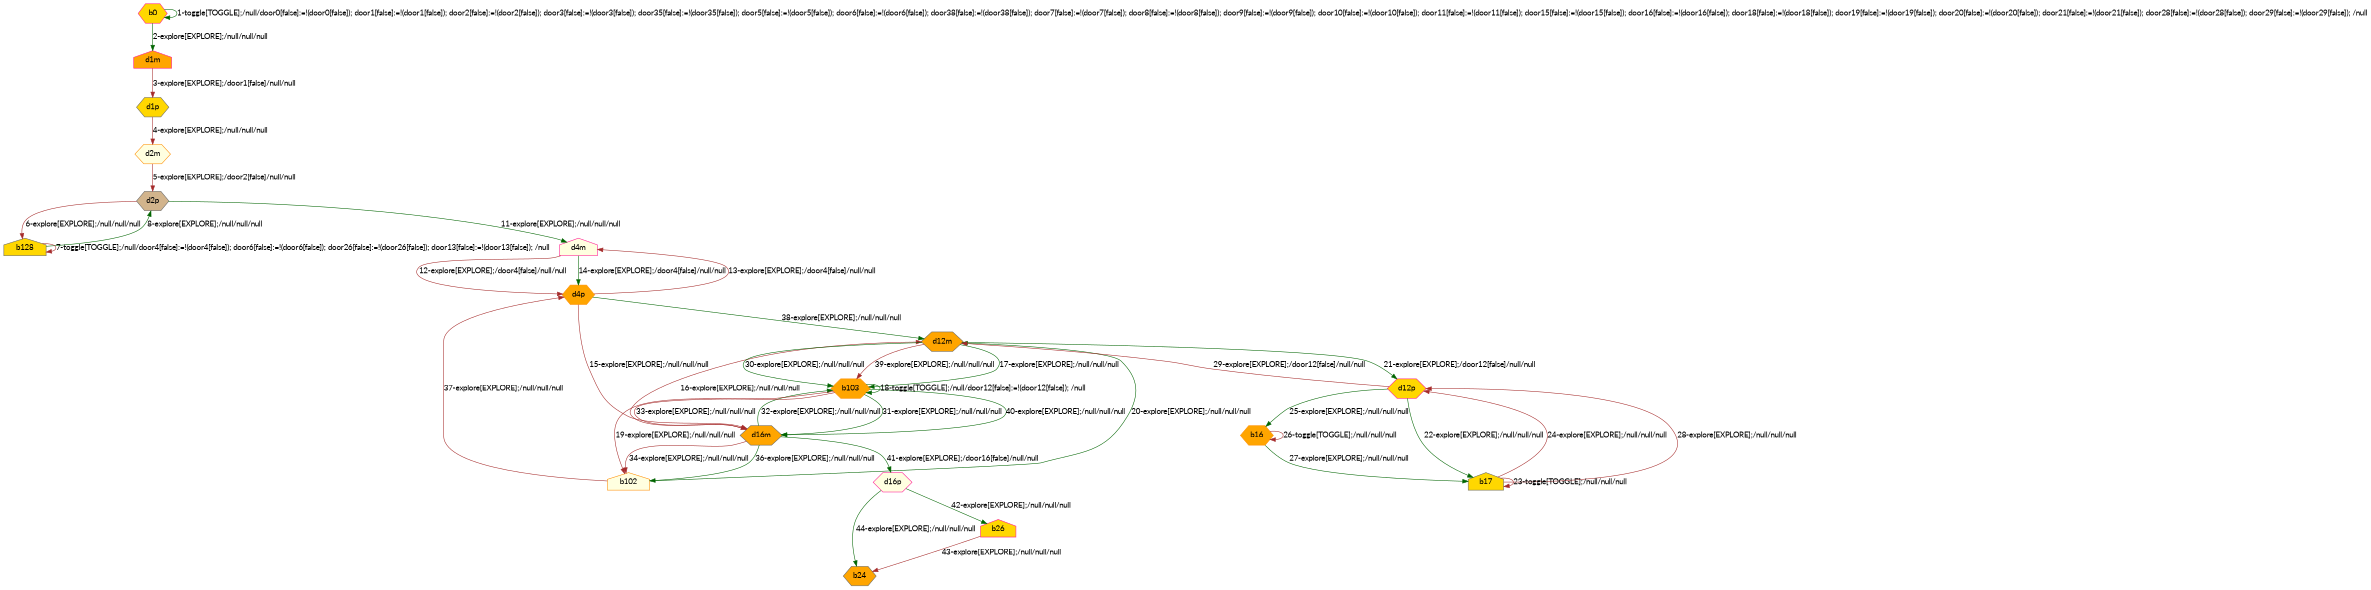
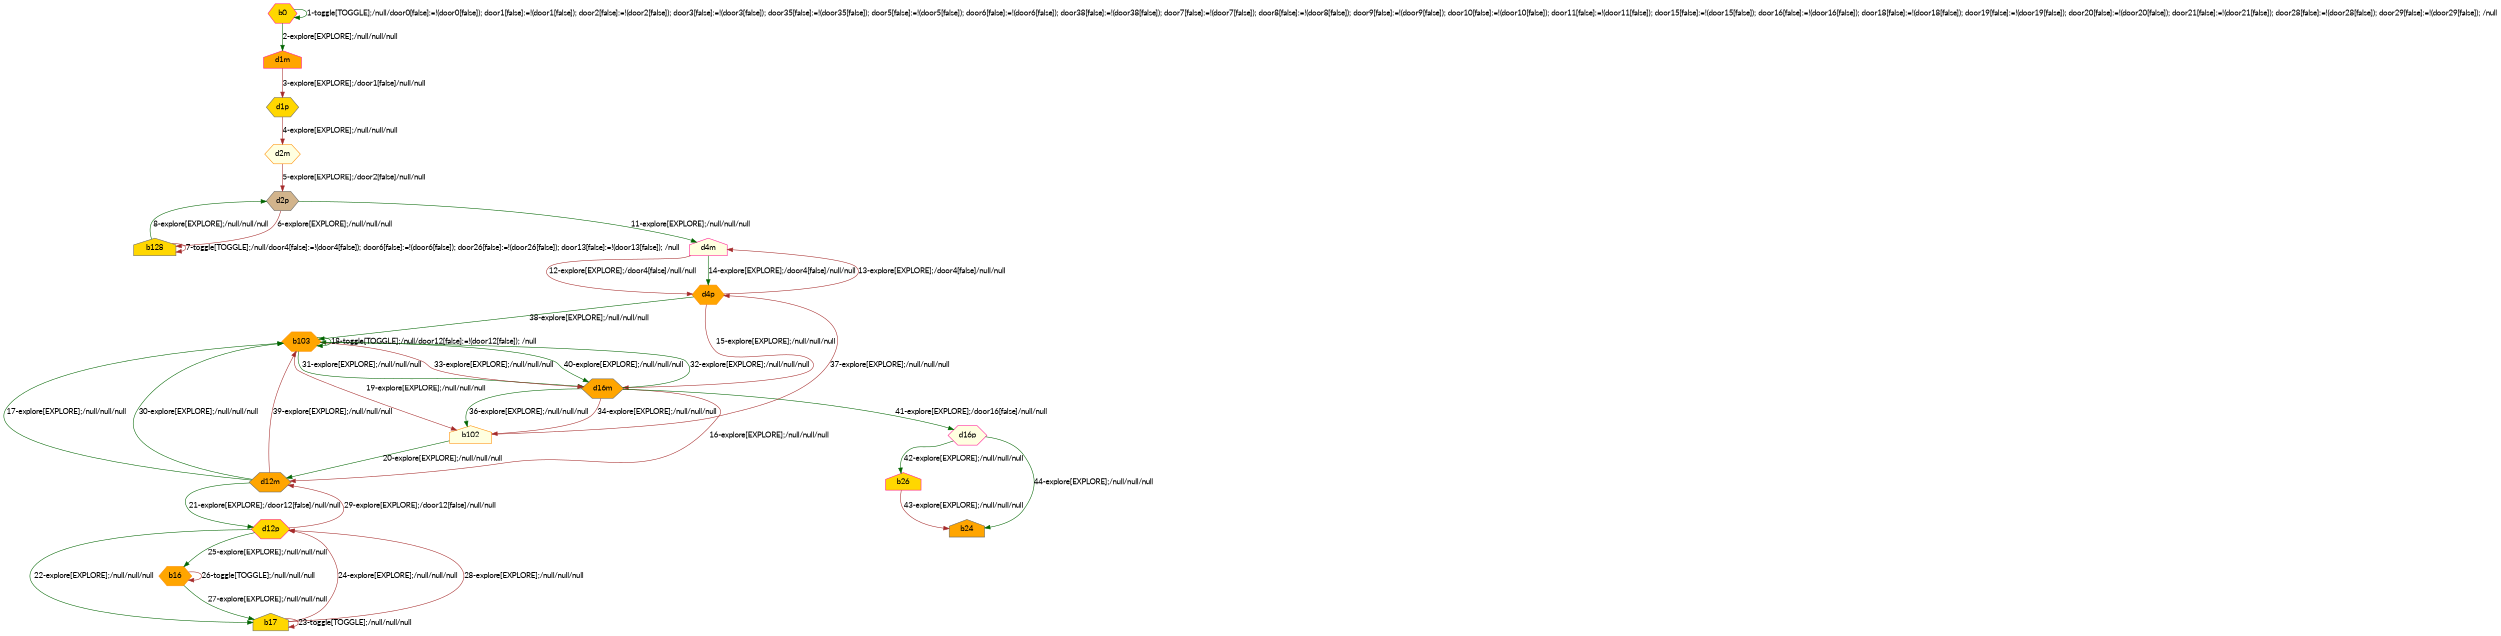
(756, 318) -> (509, 318)
(860, 576) -> (967, 529)
